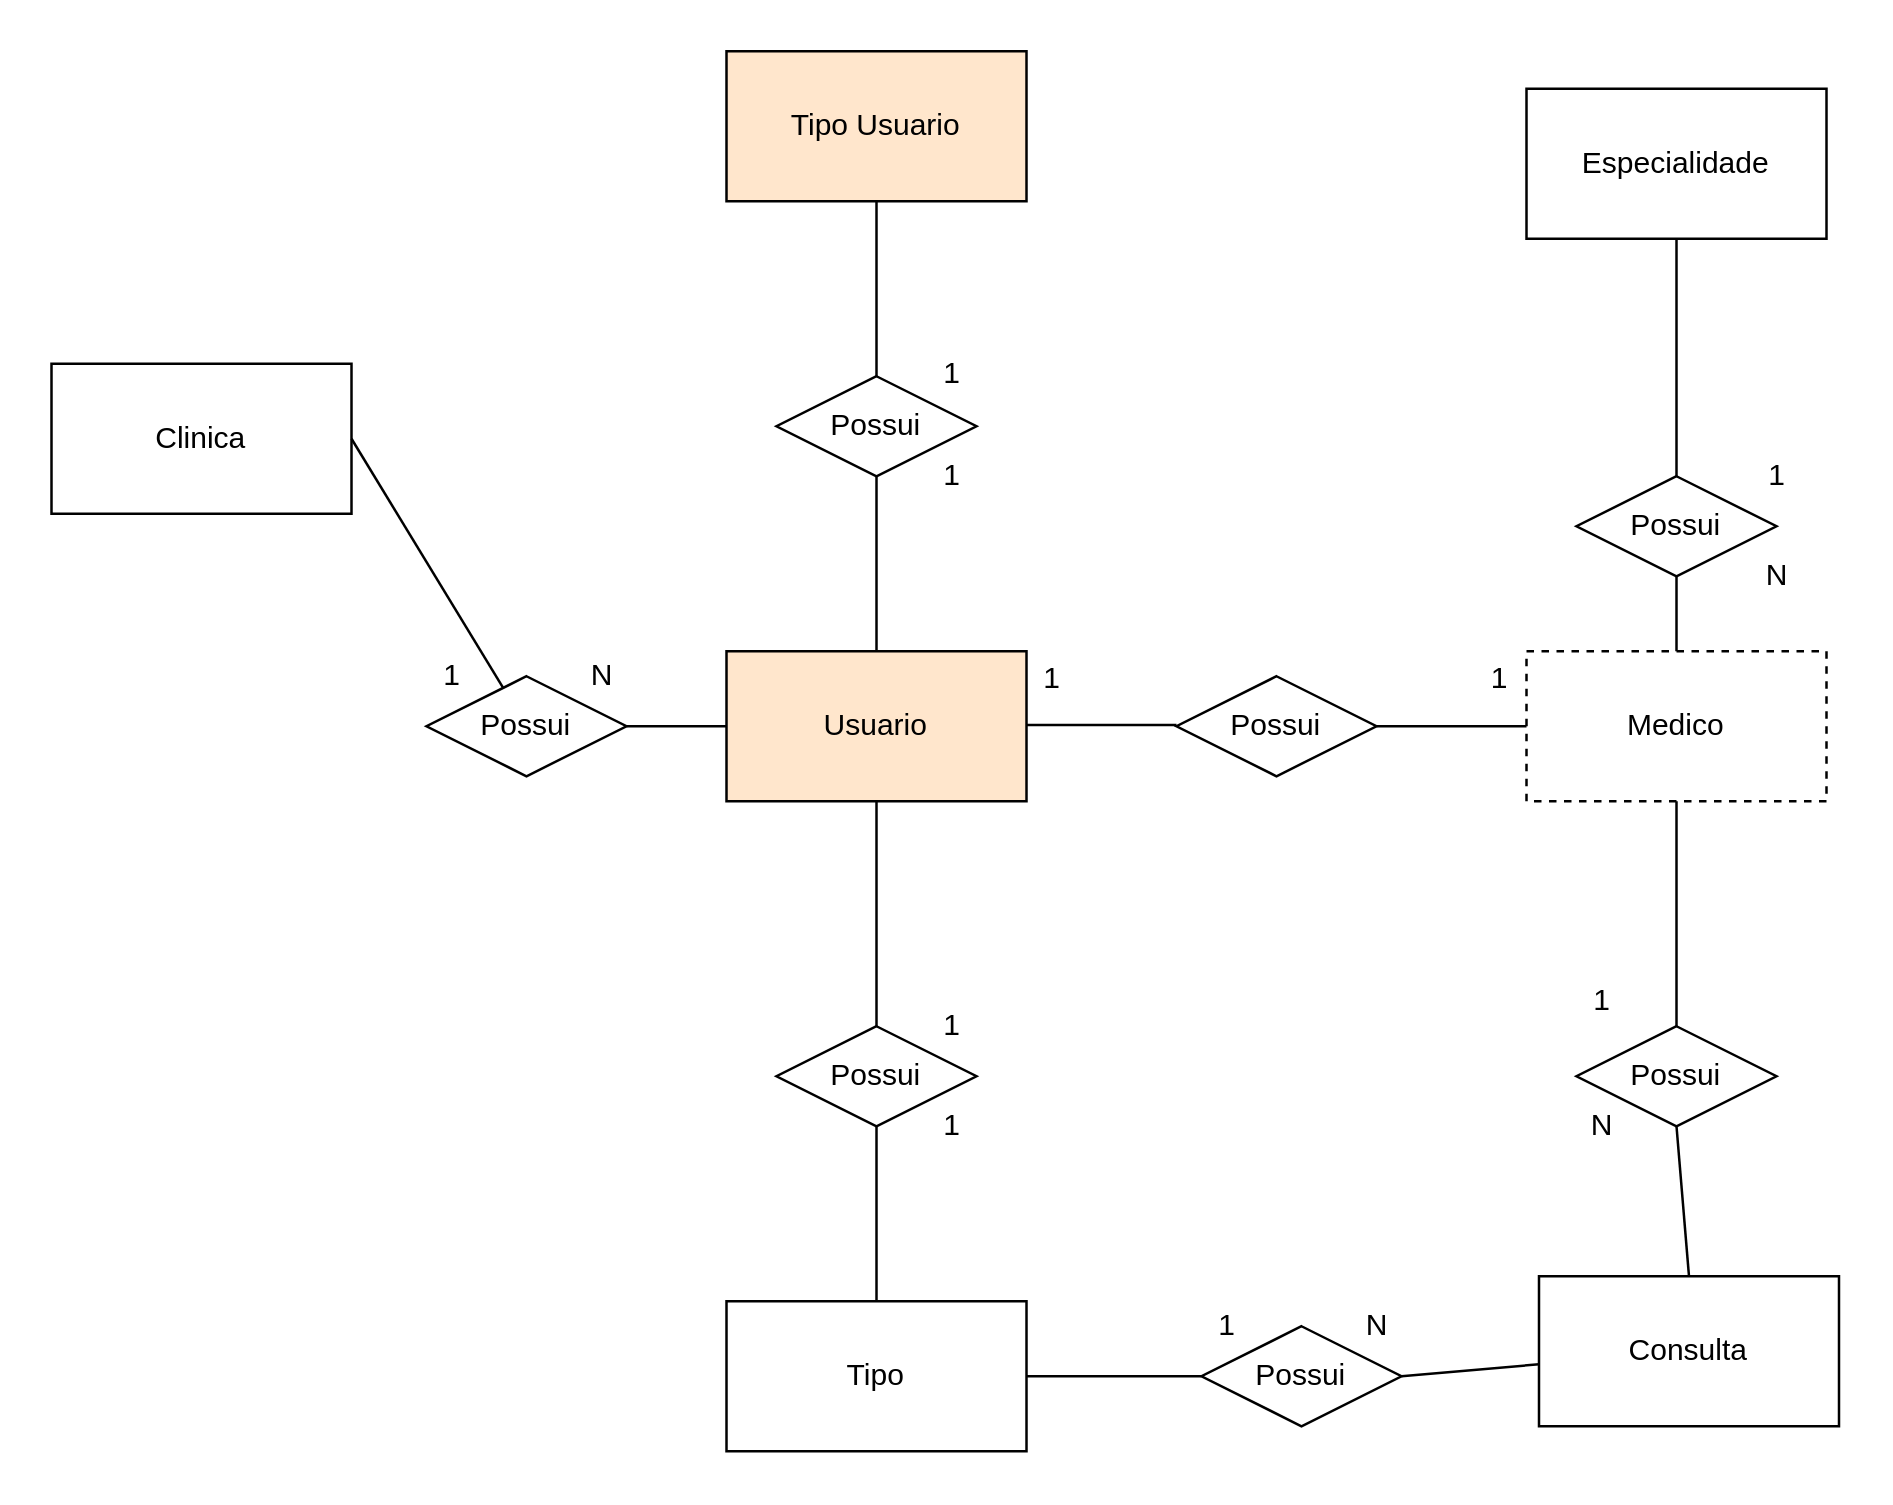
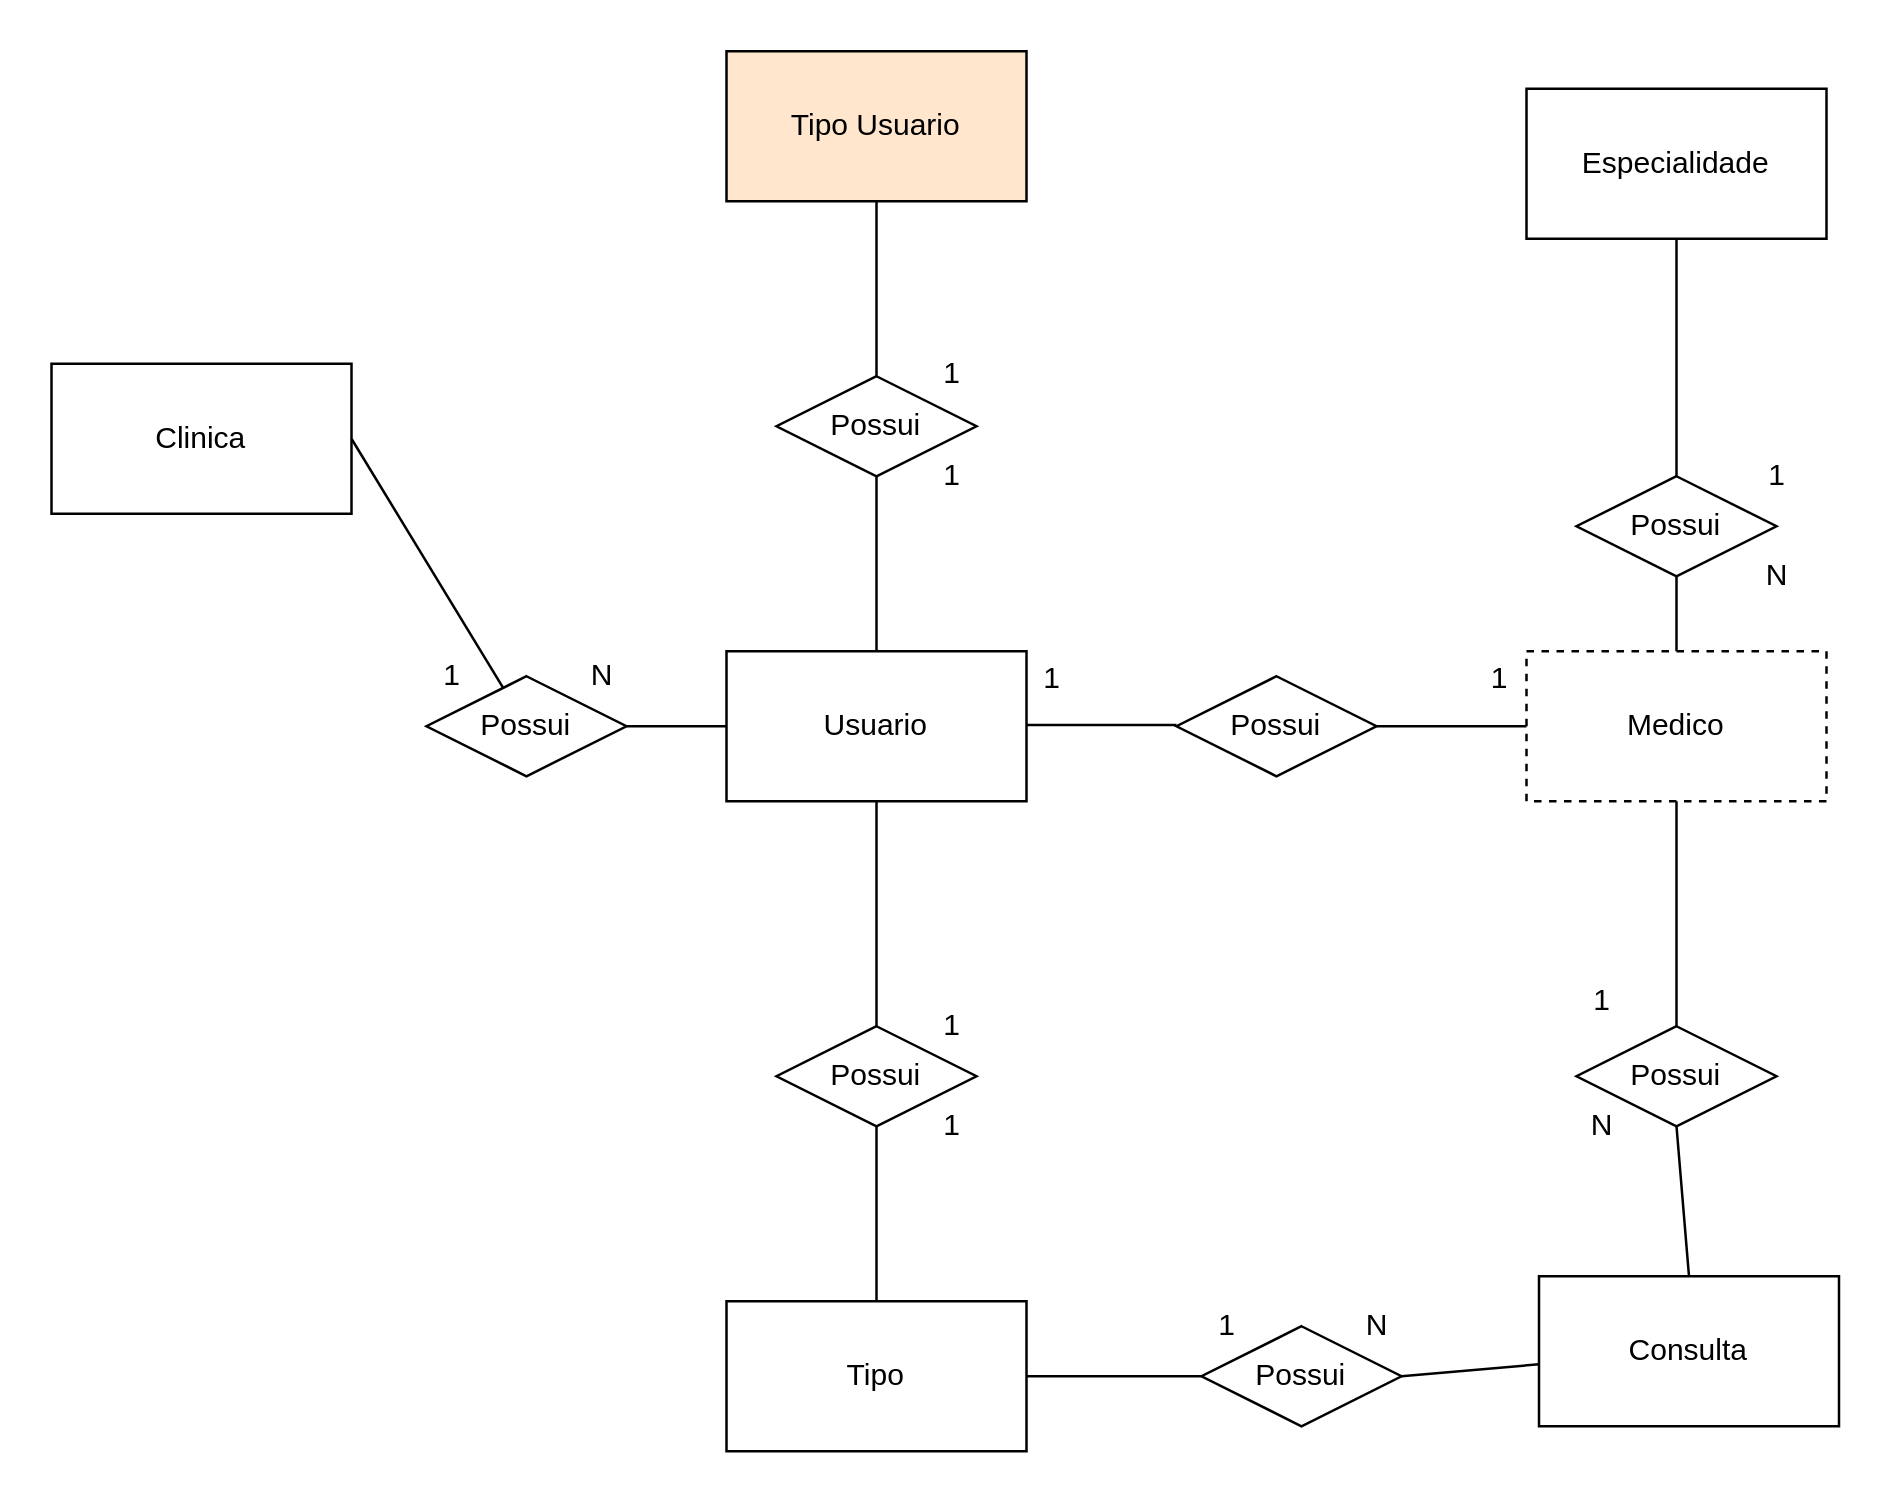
(876, 726) -> (876, 726)
